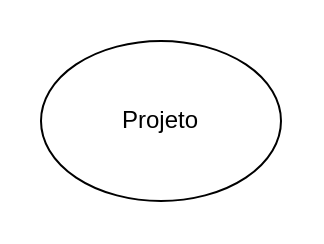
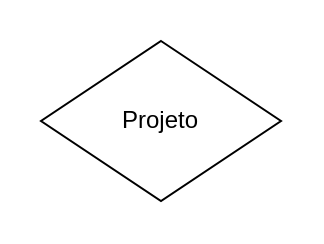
(161, 121) -> (161, 121)
